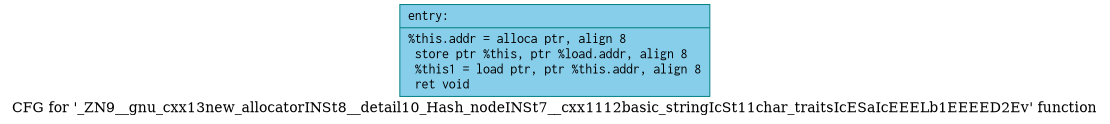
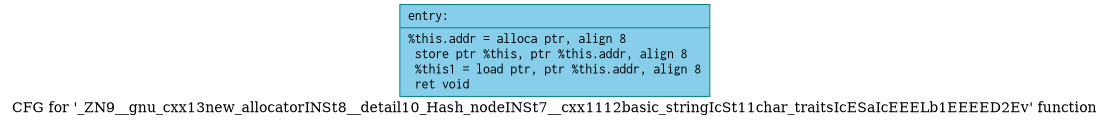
(548, 54) -> (548, 54)
